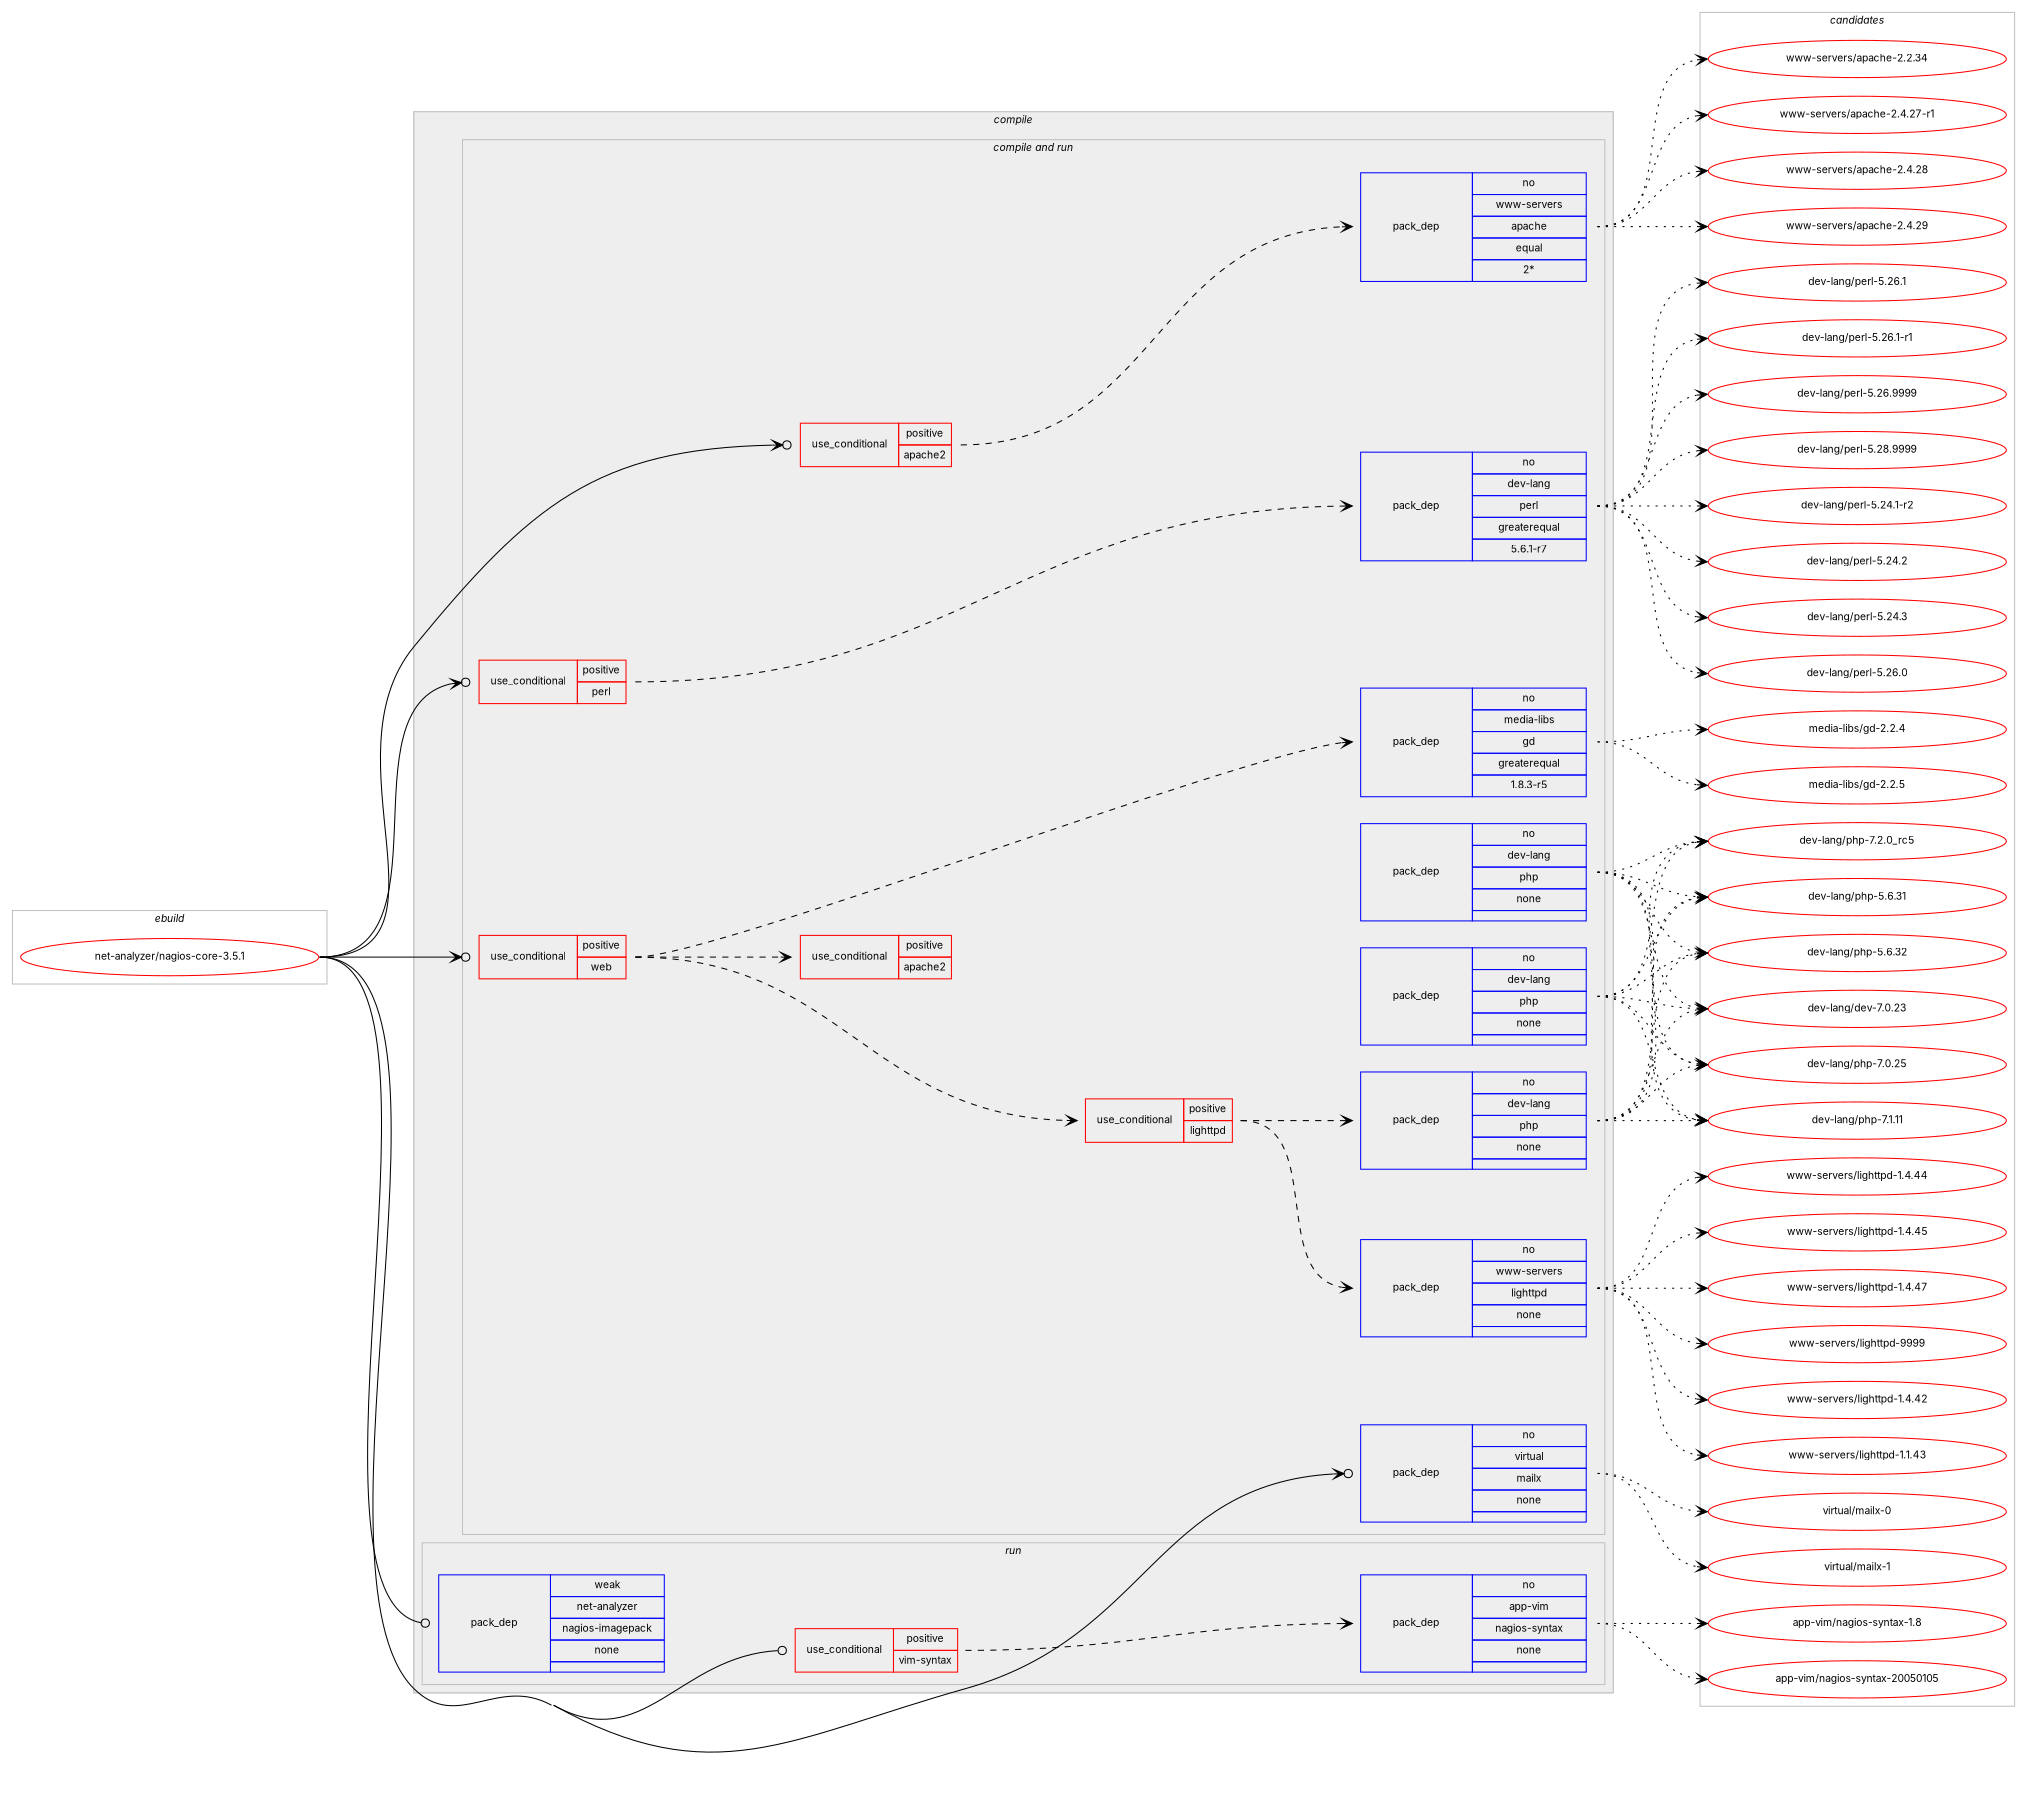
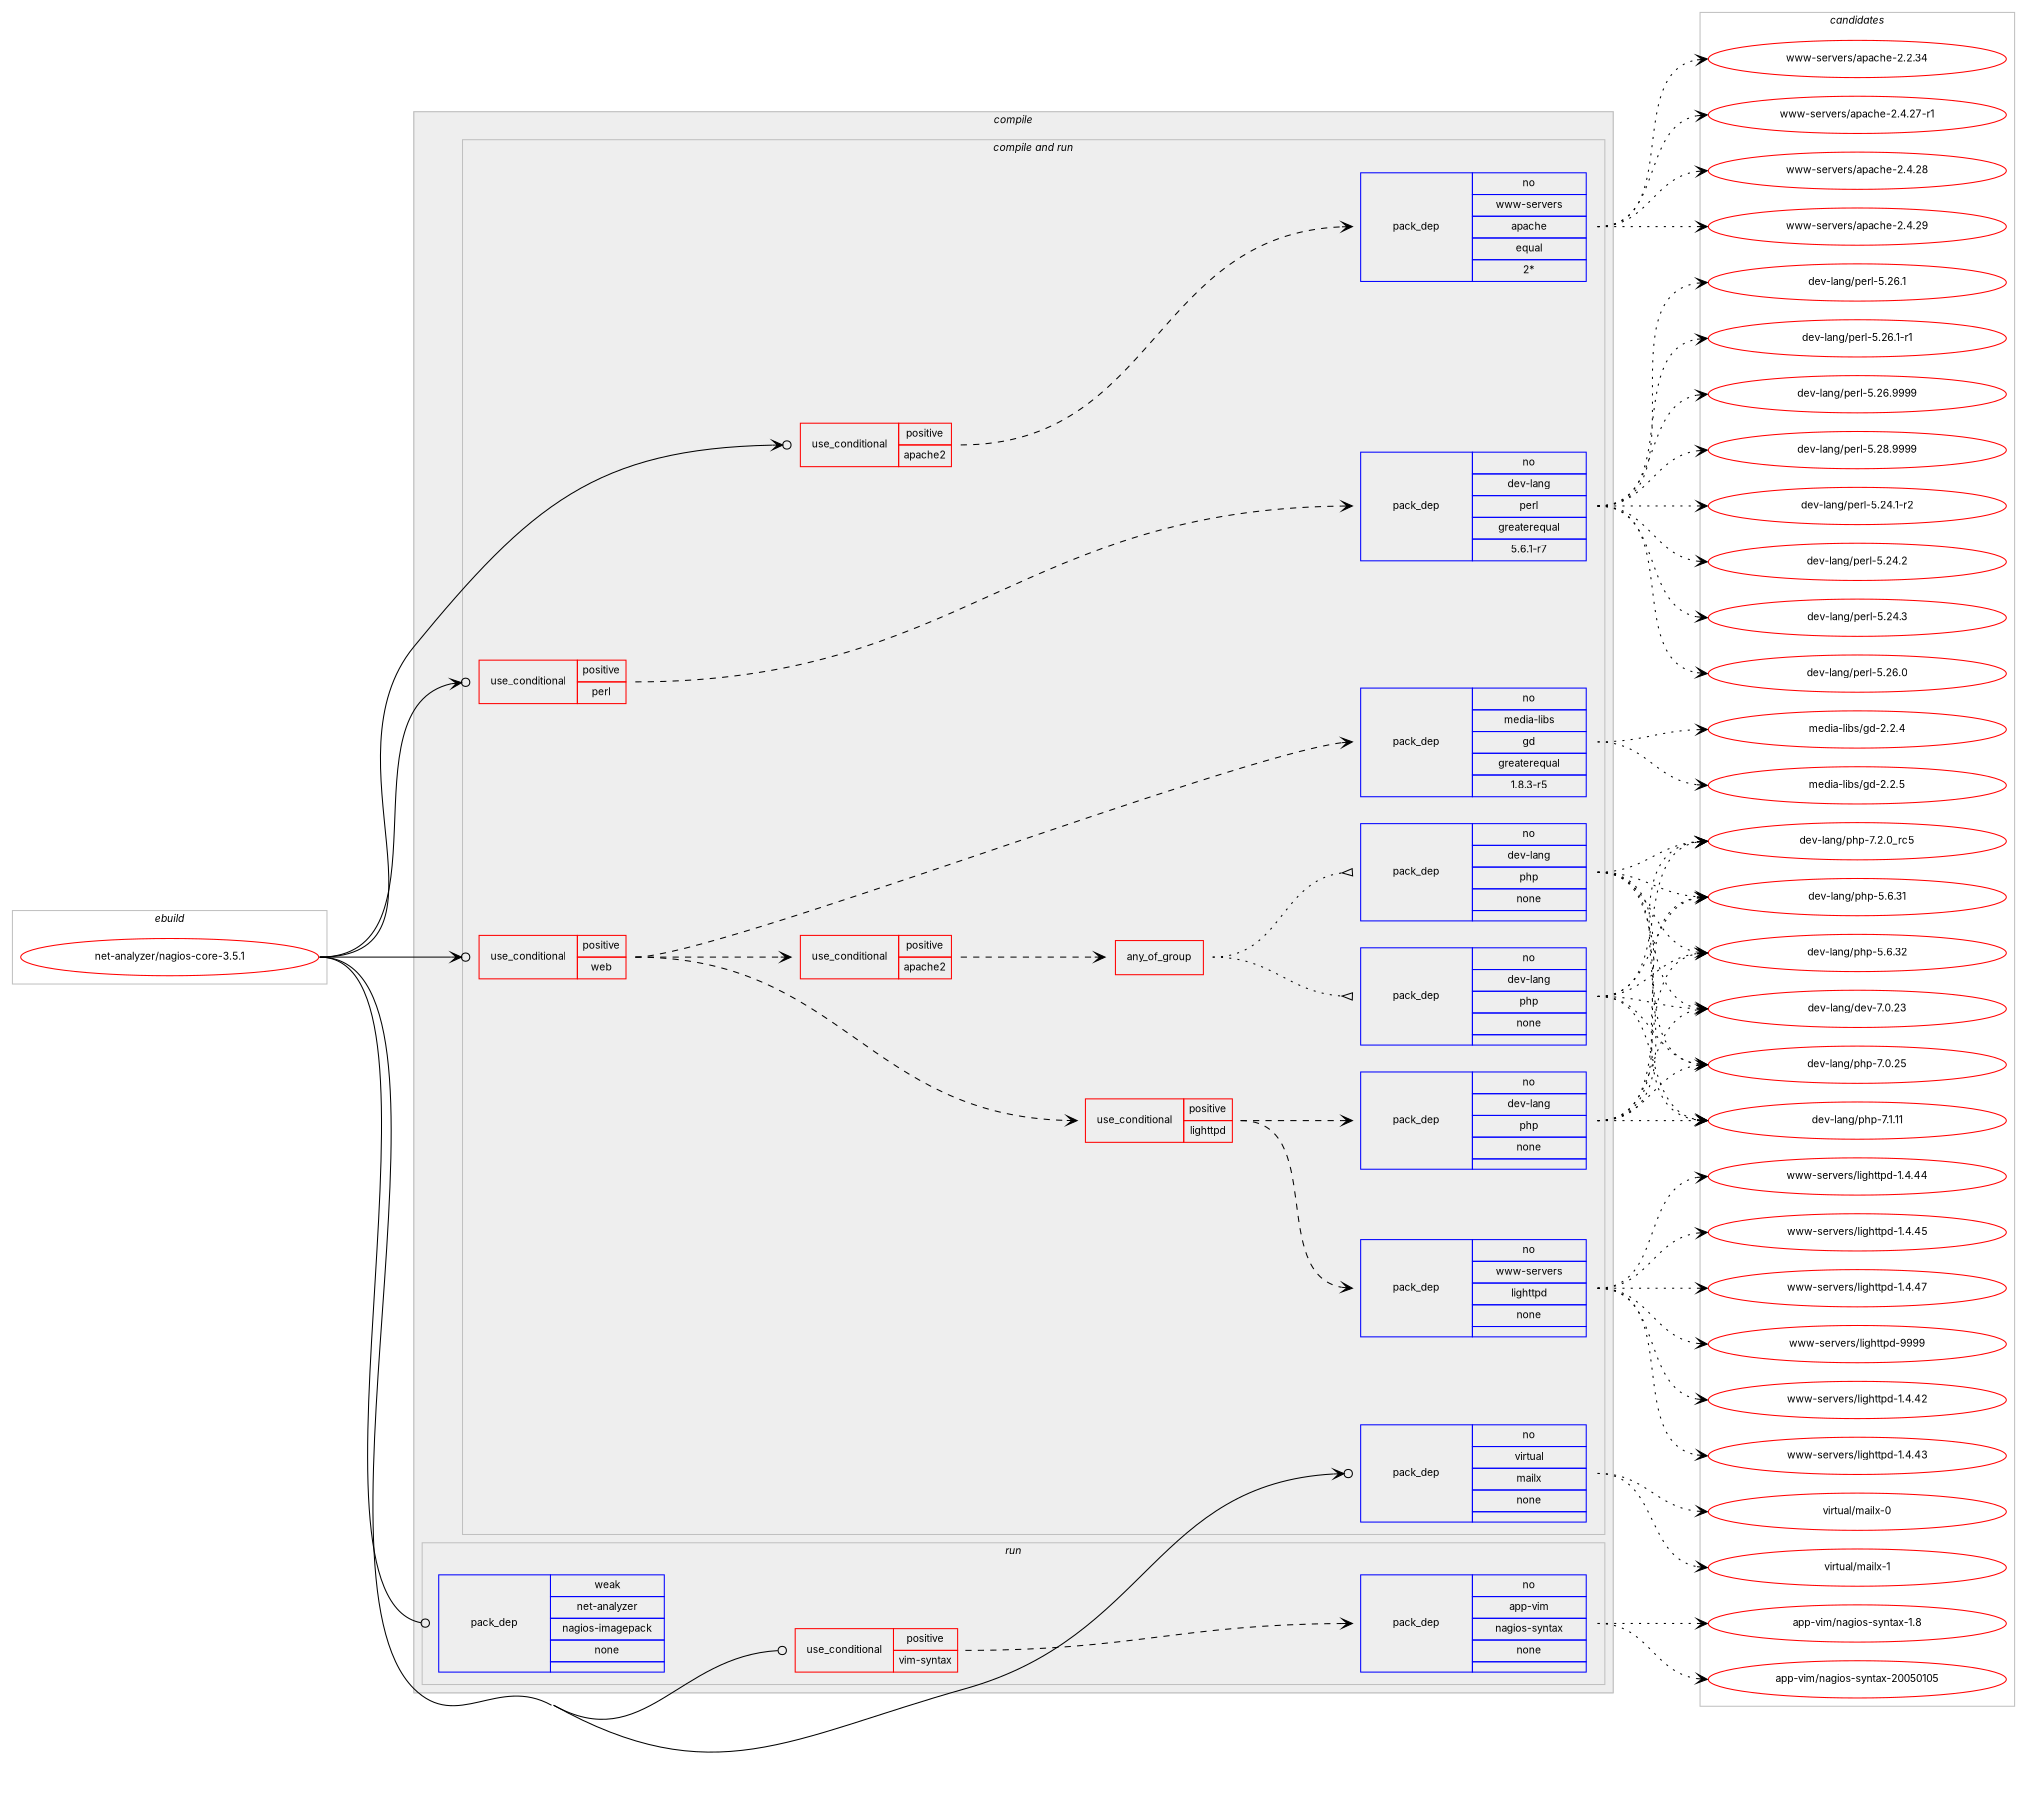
none -> (1159, 957)
(1857, 1456) -> (1857, 1456)
